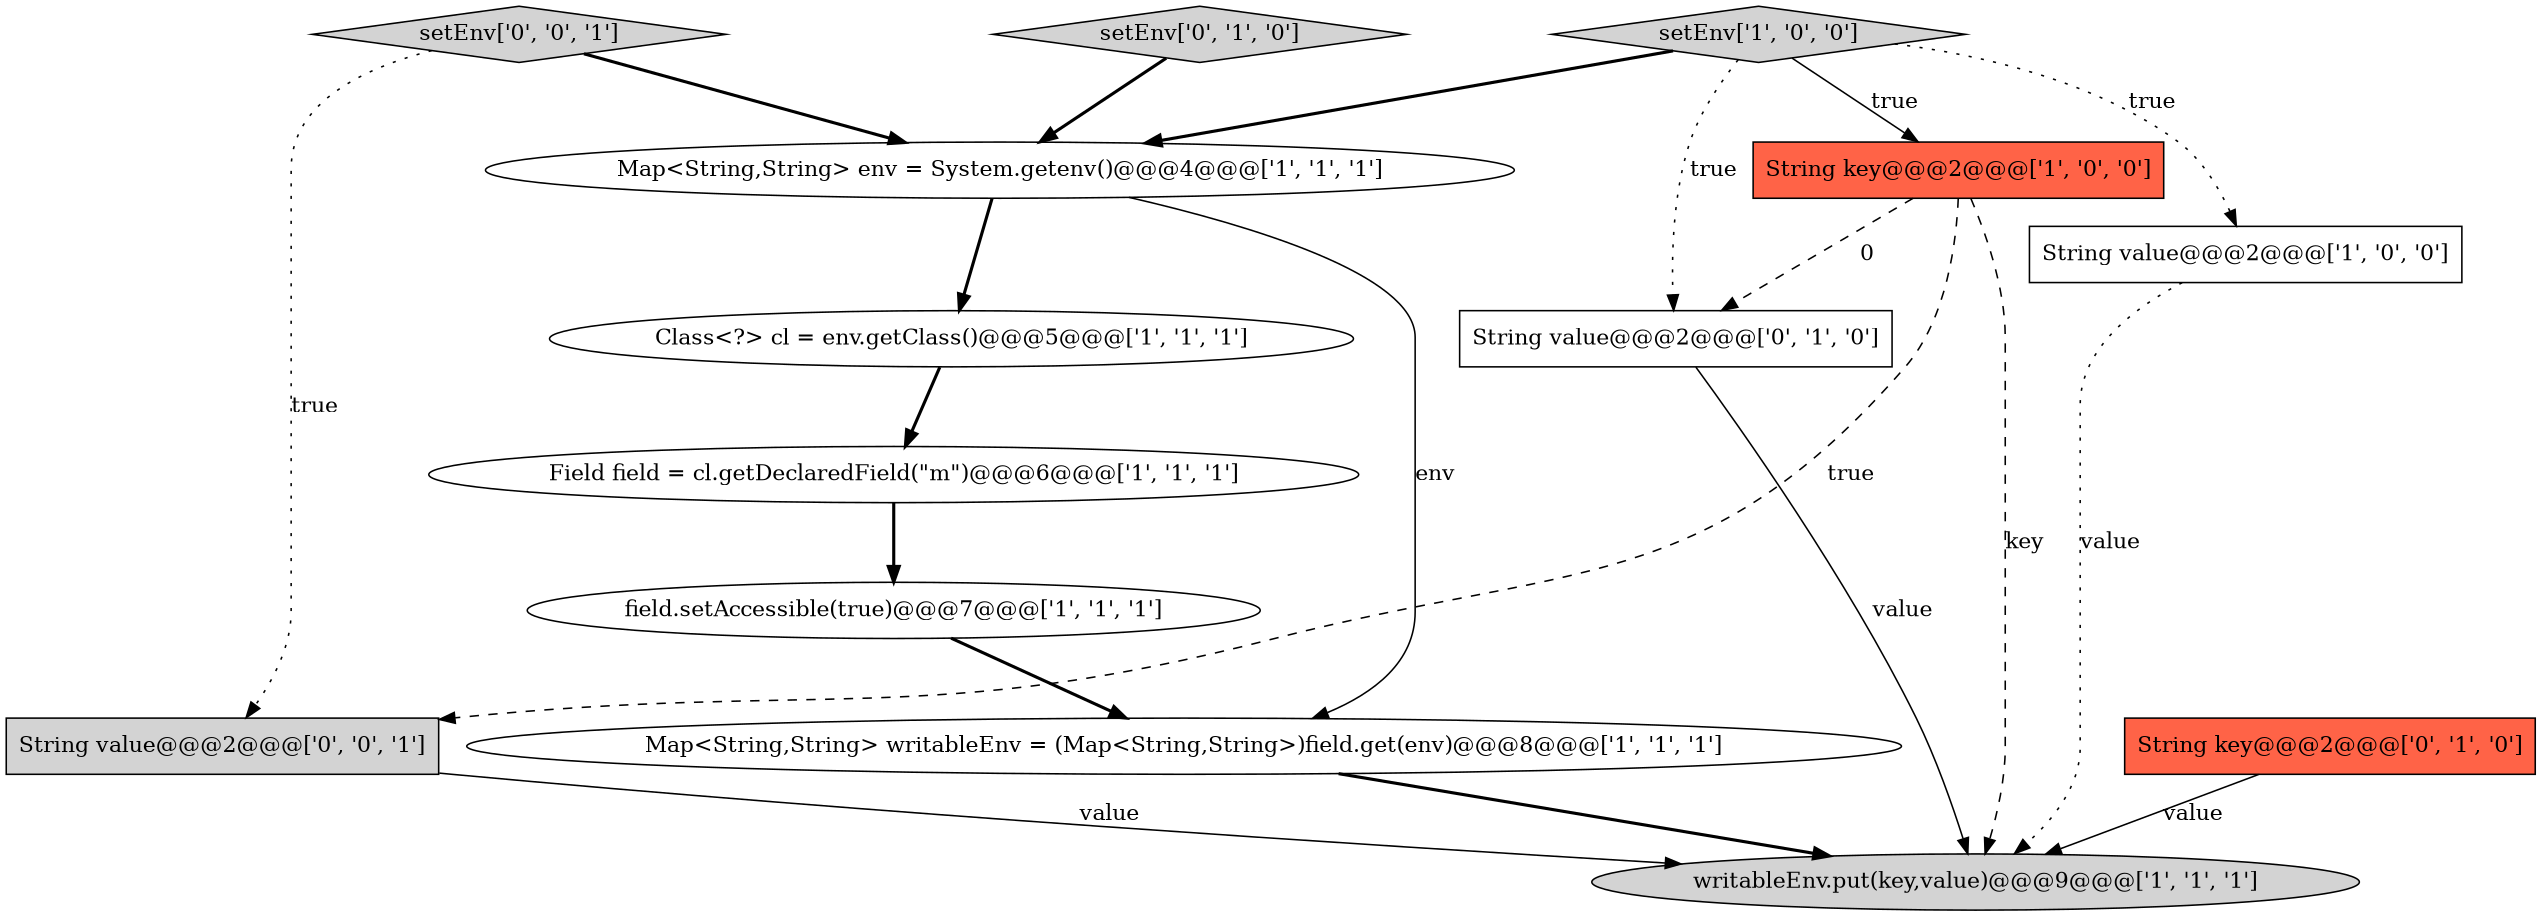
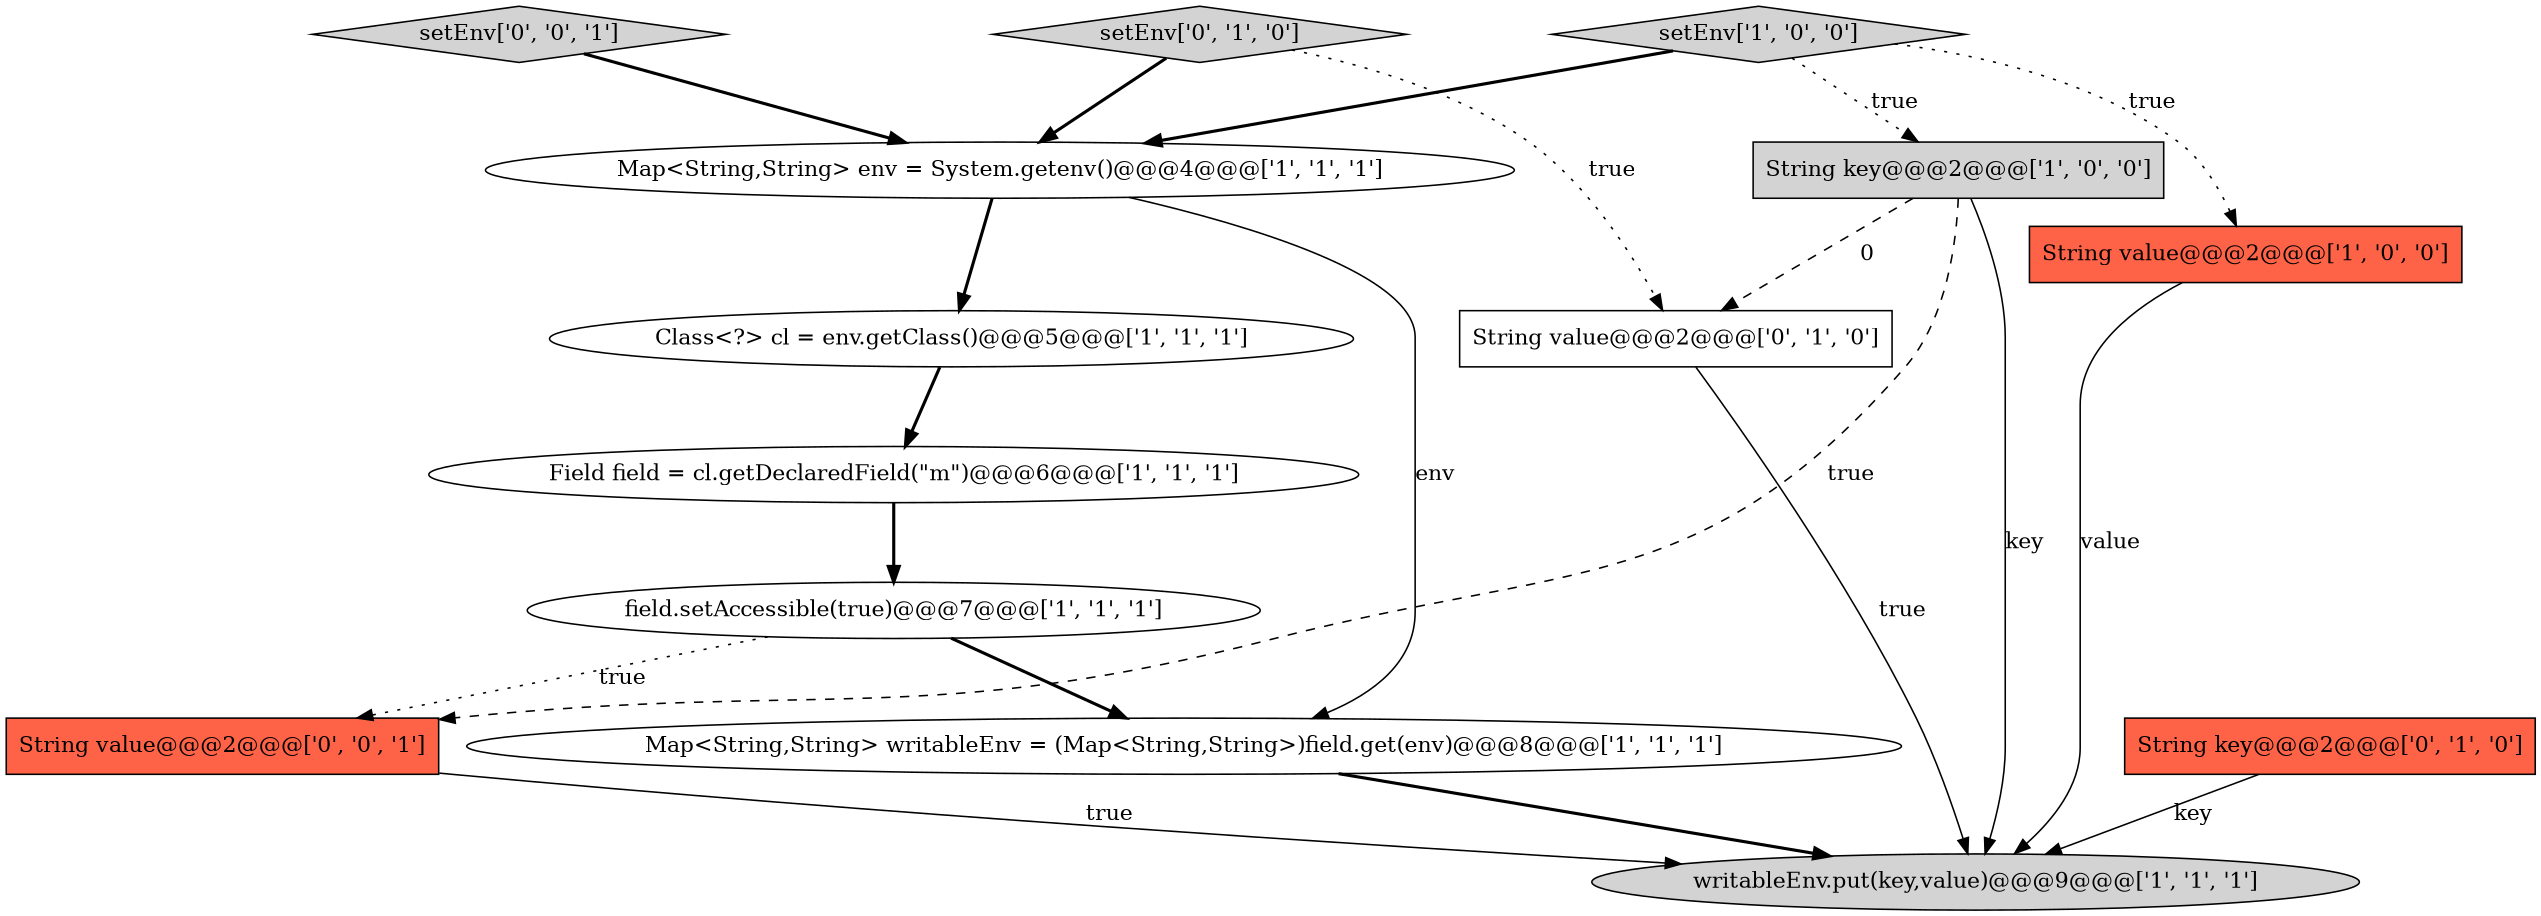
(1848, 96) -> (1848, 96)
(1682, 170) -> (1506, 127)
(1958, 170) -> (1958, 170)
(2246, 254) -> (2246, 254)
(291, 342) -> (570, 676)
(2005, 517) -> (2005, 517)
(2080, 549) -> (2080, 549)
(1903, 610) -> (1903, 610)
(222, 746) -> (222, 746)
(1110, 814) -> (1110, 814)
(2193, 814) -> (2193, 814)
